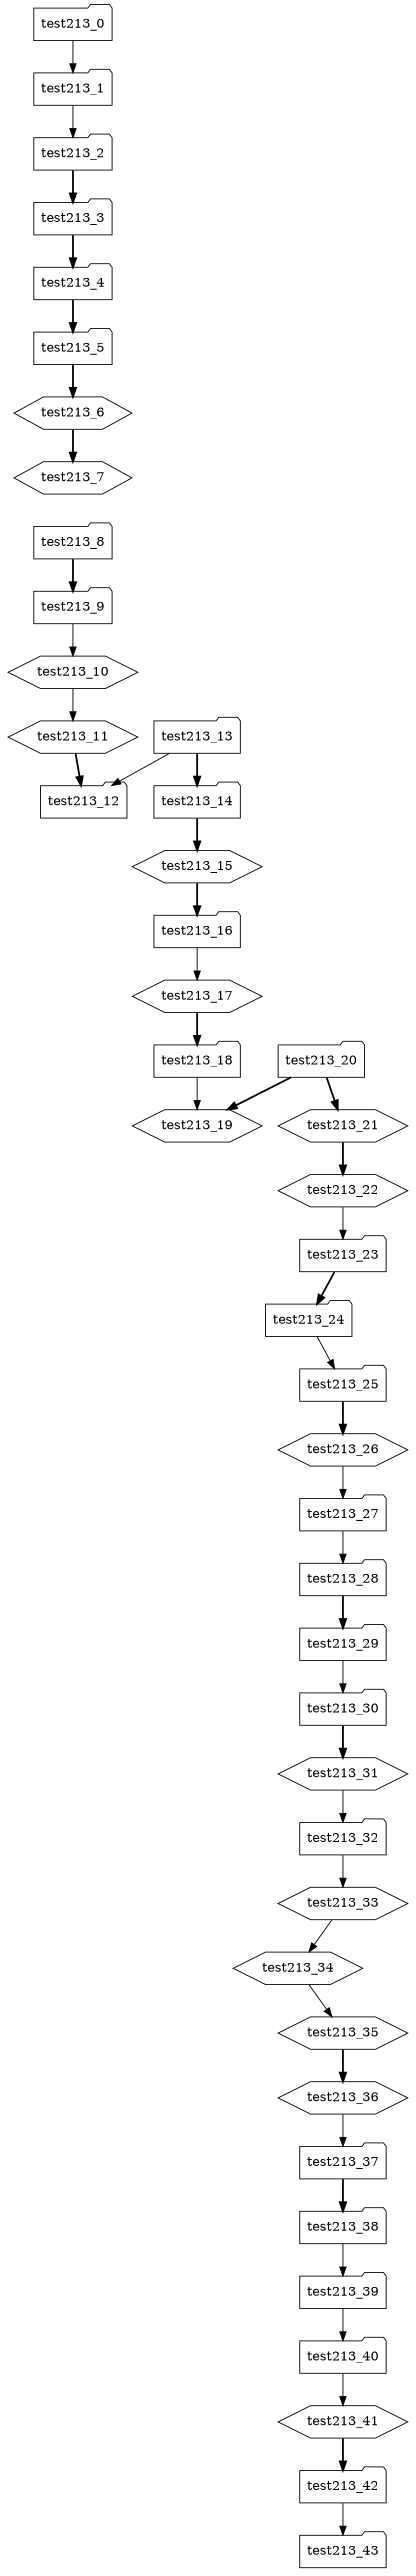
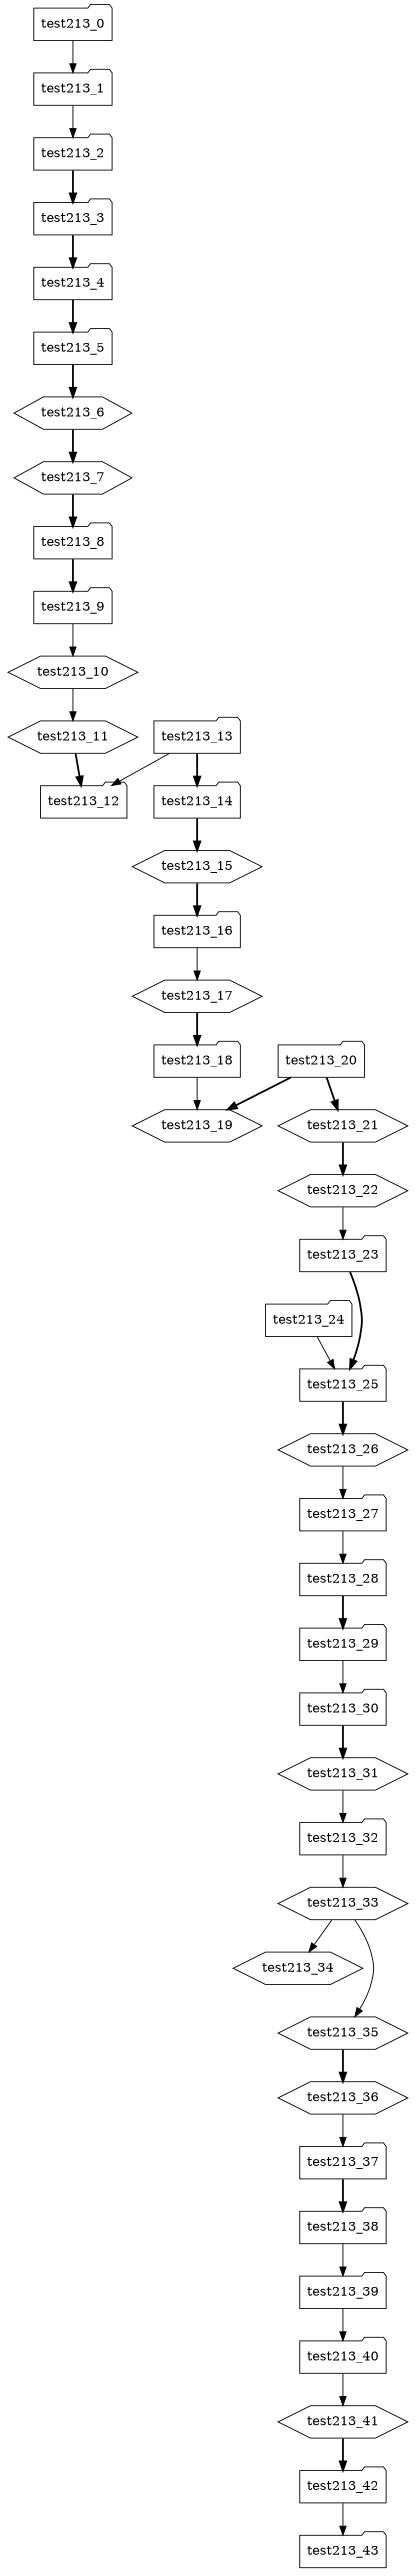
none -> (73, 506)
(328, 1284) -> (362, 1316)
(318, 1997) -> (373, 1964)
